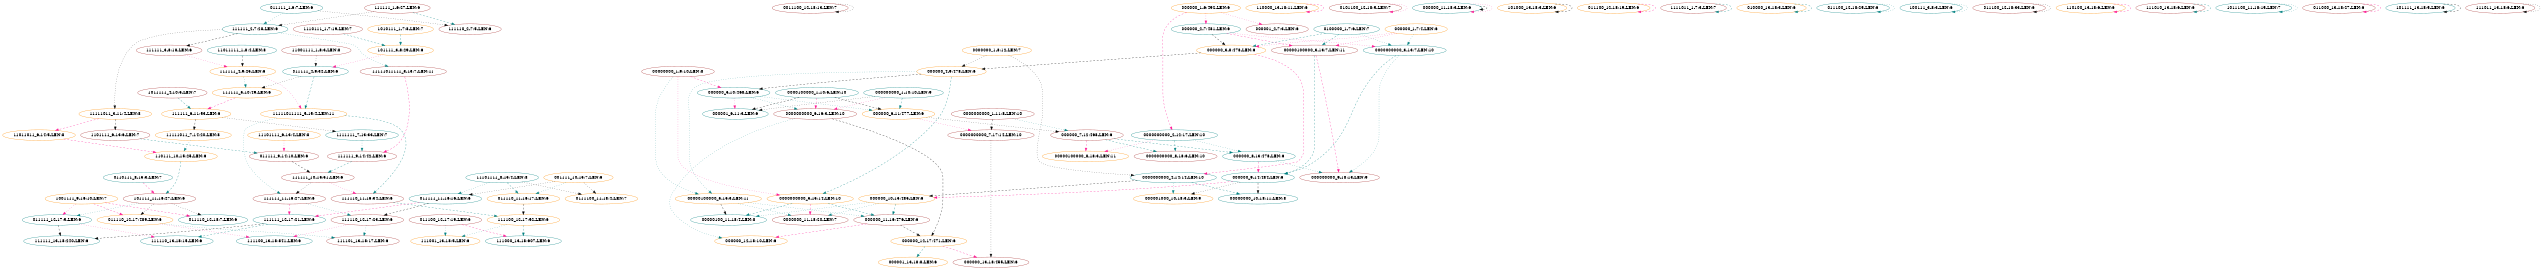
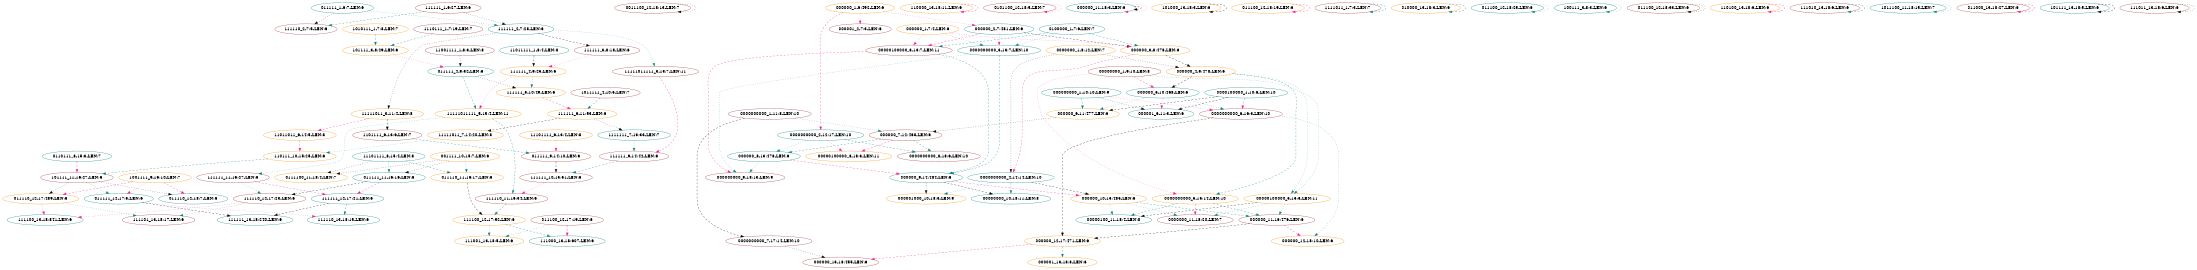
(943, 124) -> none
(305, 187) -> none
